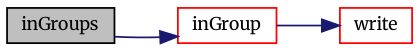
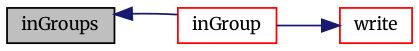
(137, 37) -> (155, 14)
